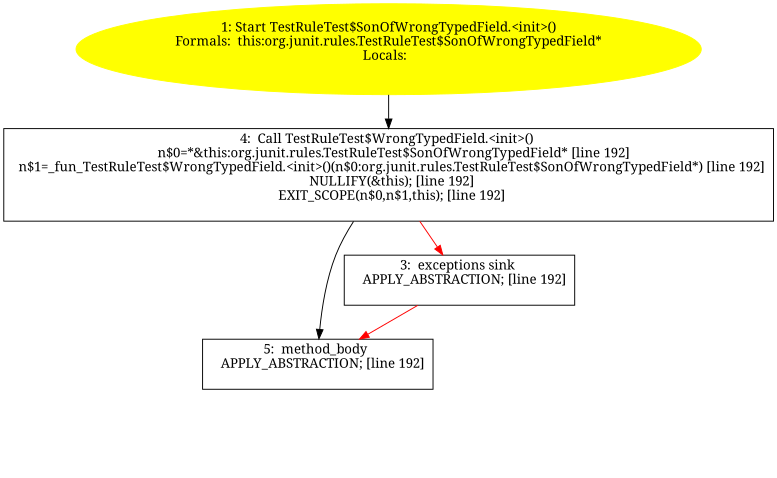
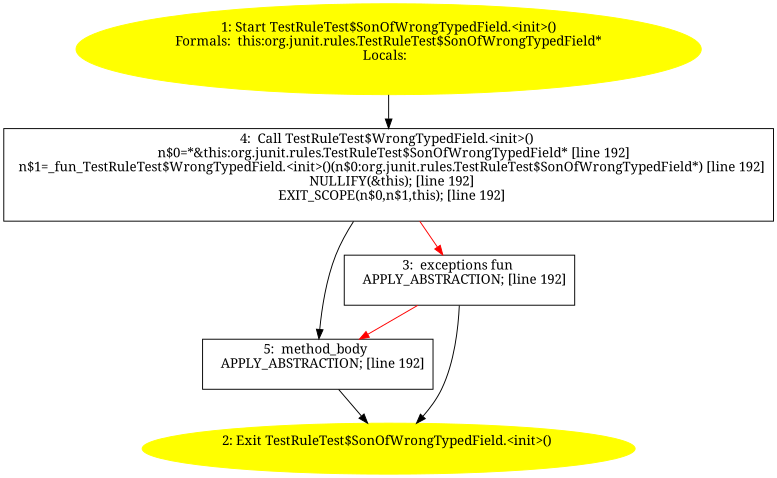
(459, 280) -> (459, 280)
none -> (389, 449)
